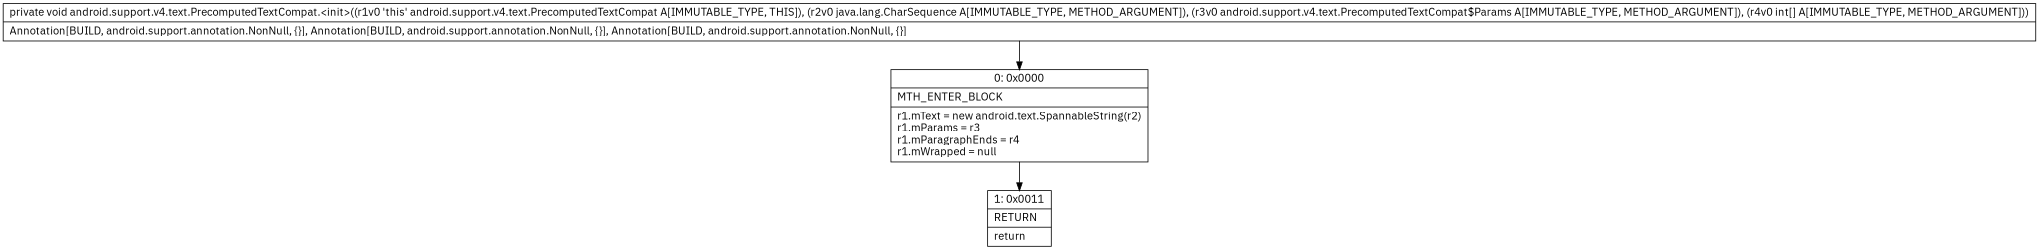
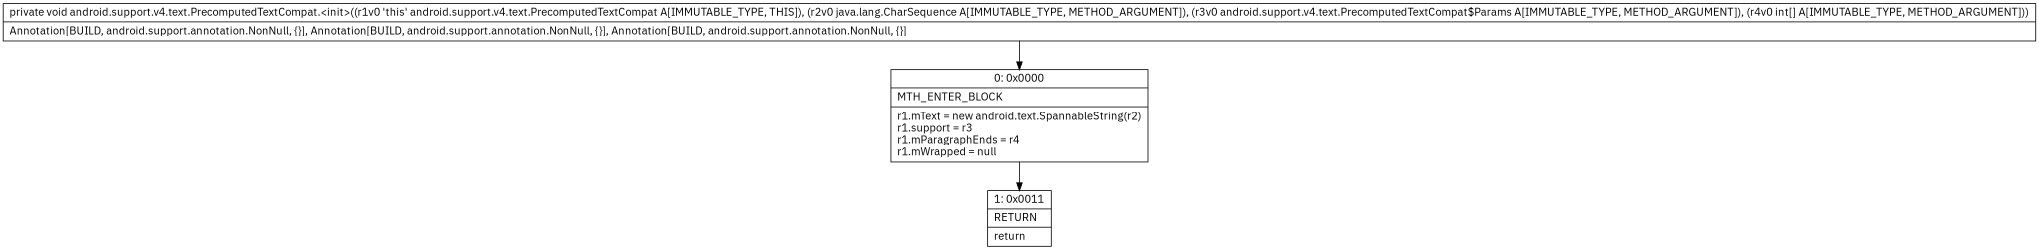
(939, 128) -> (935, 128)
